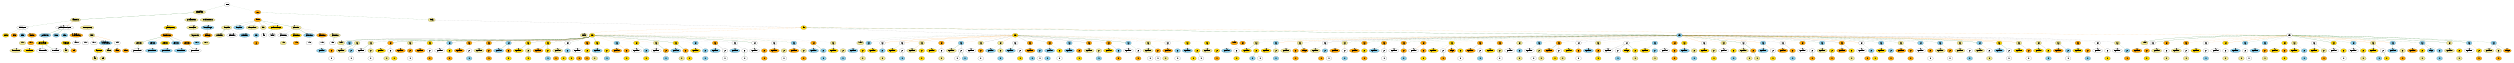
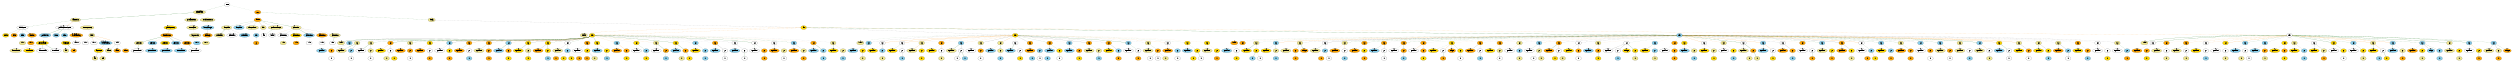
(276, 28) -> (276, 28)
